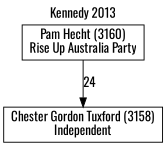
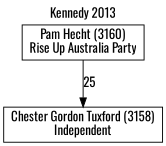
(90, 84) -> (90, 84)
